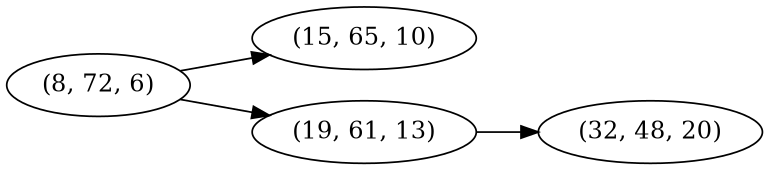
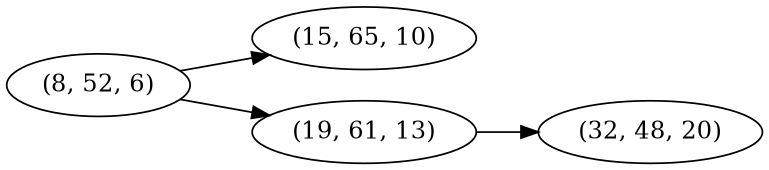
(98, 85) -> (98, 85)
